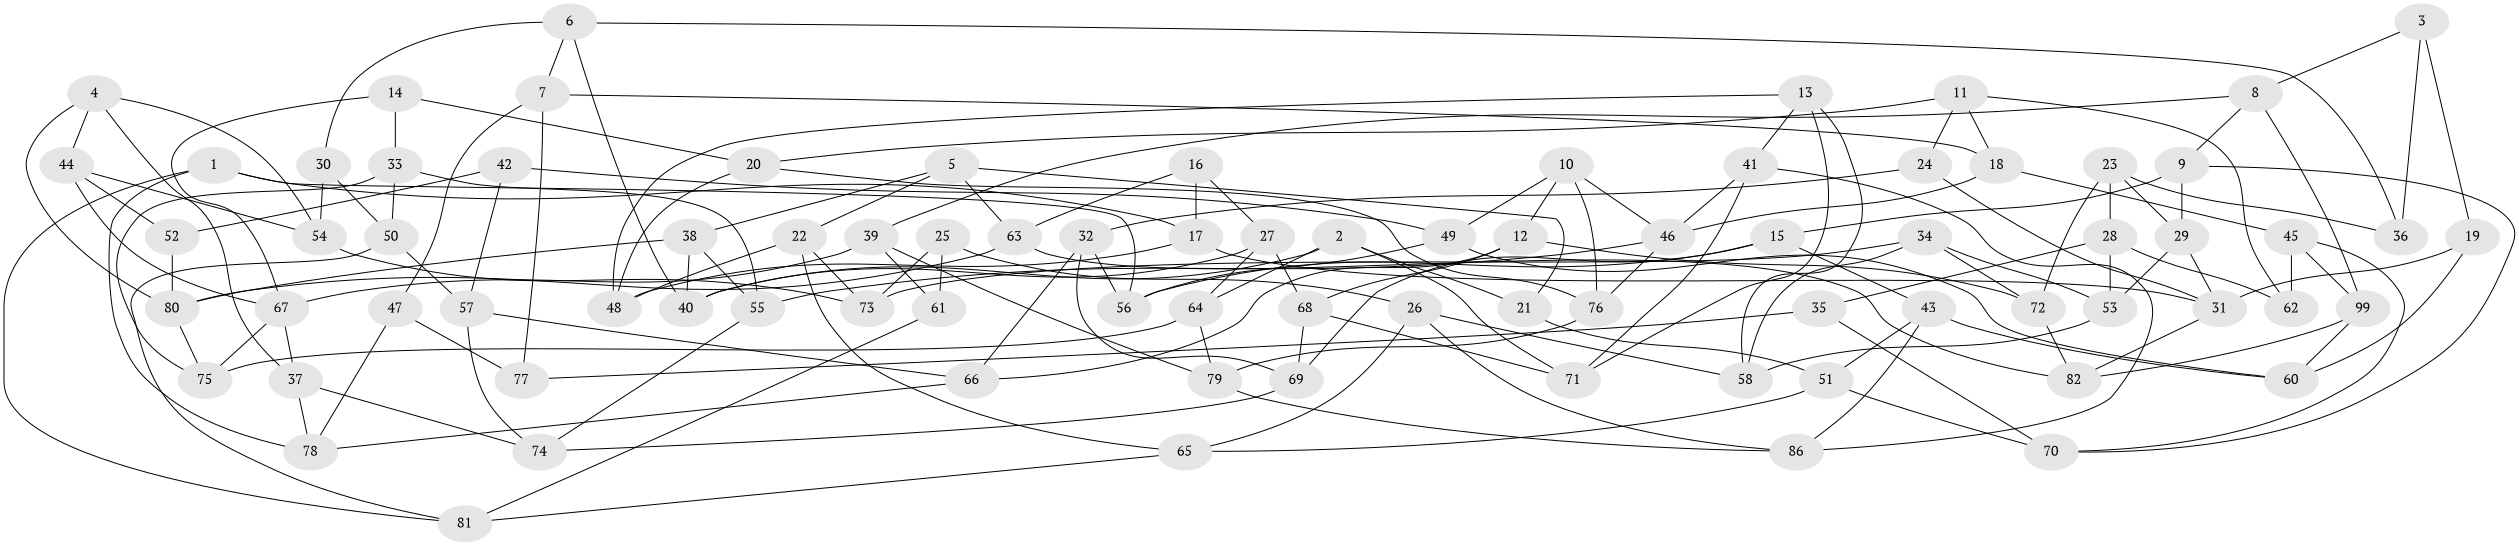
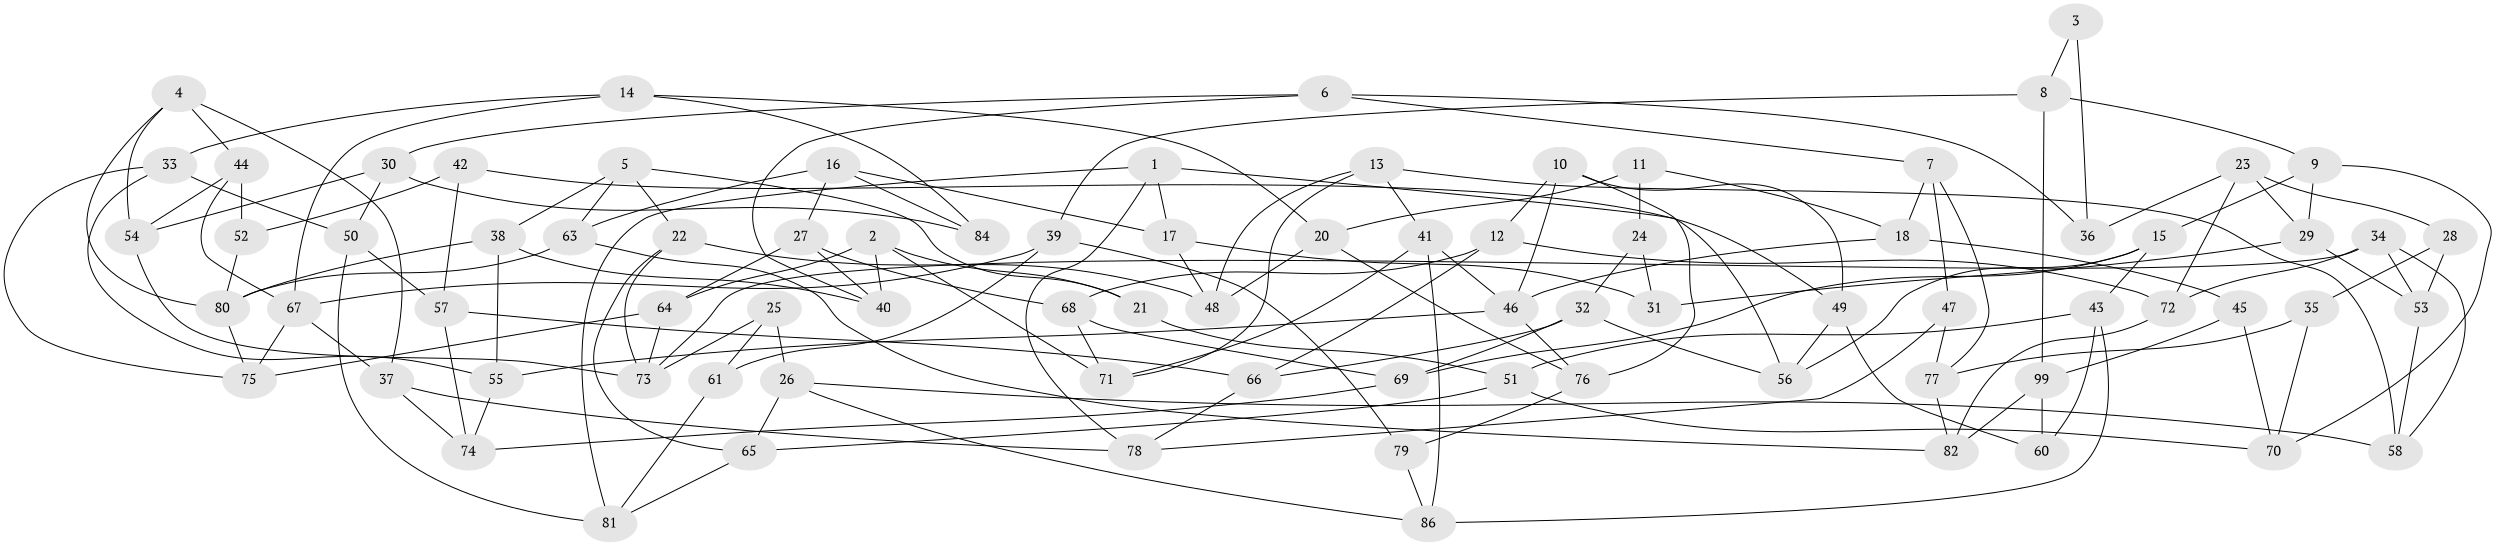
none -> (983, 237)
(2473, 237) -> none
(2291, 309) -> none
(2152, 342) -> (1942, 416)
(1205, 345) -> (654, 345)
